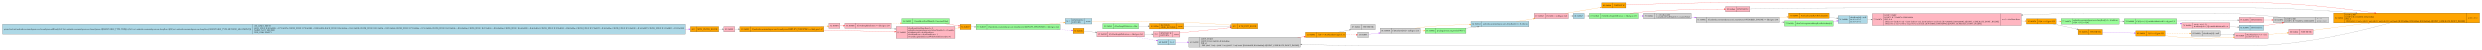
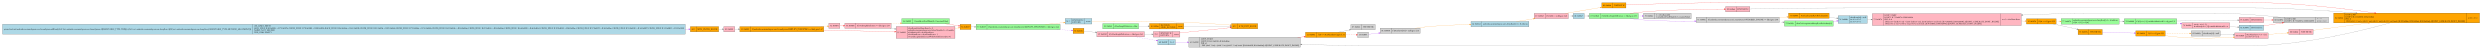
(1693, 17) -> (1662, 21)
(1446, 31) -> none
